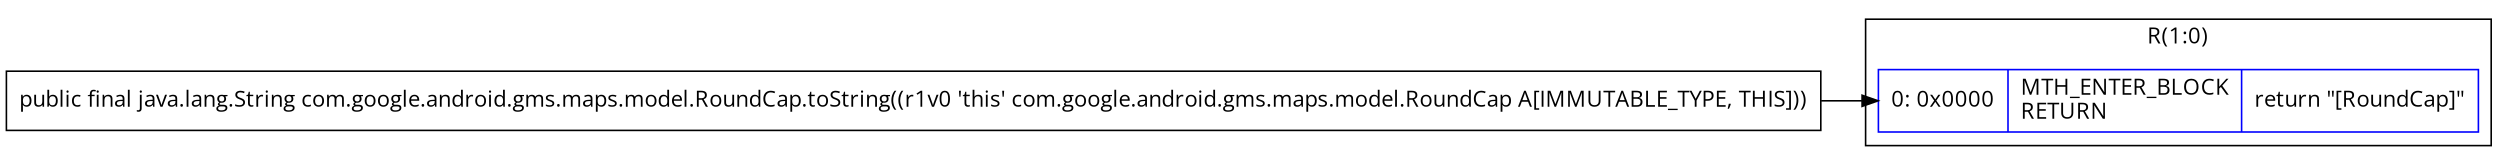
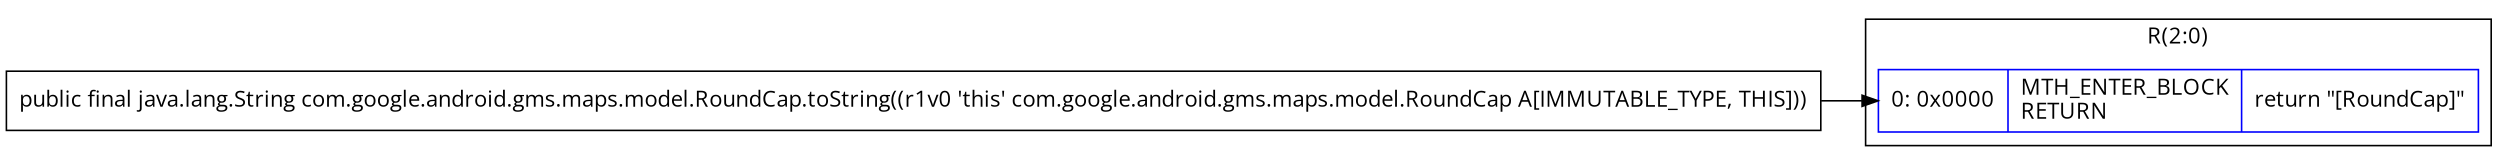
(2178, 38) -> (2178, 38)
